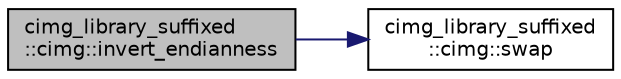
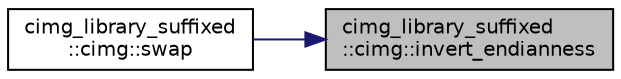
(322, 39) -> (279, 39)
